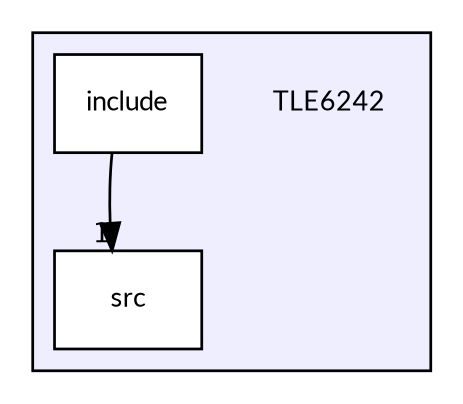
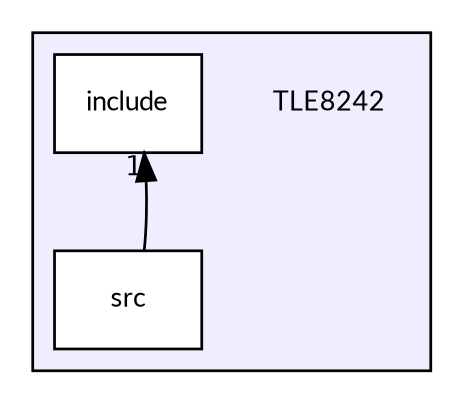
(330, 104) -> (330, 104)
(110, 188) -> (146, 216)
